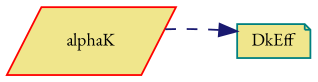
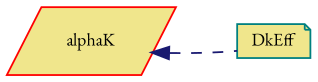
(191, 29) -> (203, 53)
